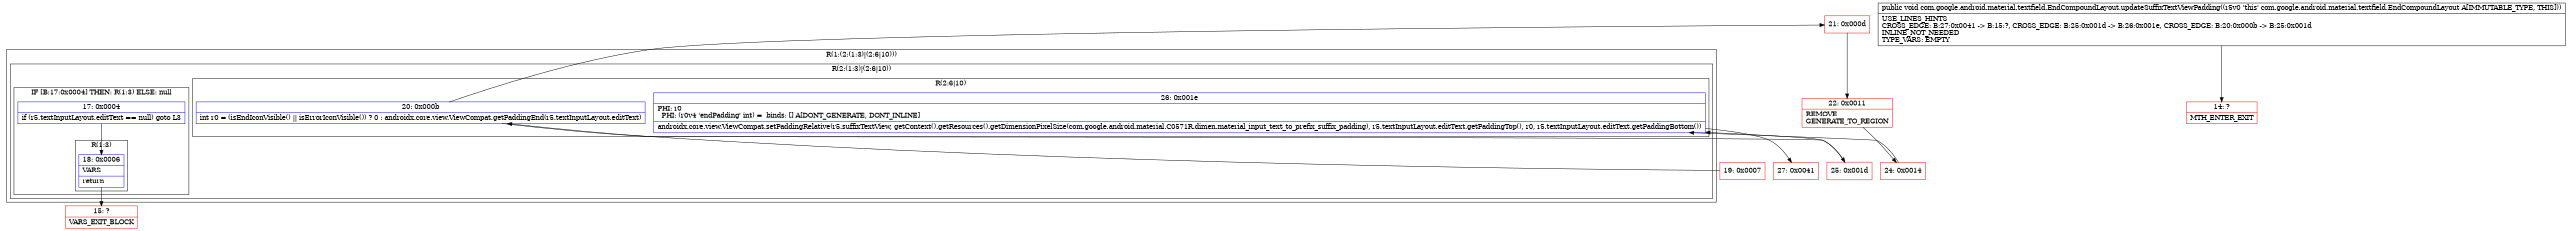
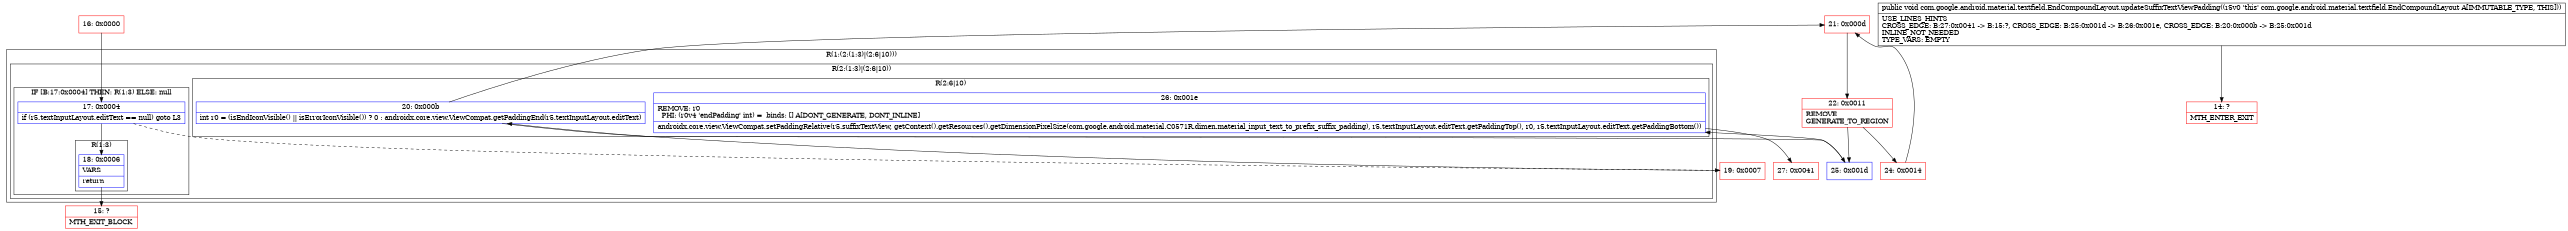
none -> (101, 24)
(671, 109) -> (680, 109)
(1828, 138) -> (1912, 84)
none -> (1848, 142)
none -> (923, 161)
(1849, 171) -> (1849, 171)
(101, 222) -> (101, 222)
